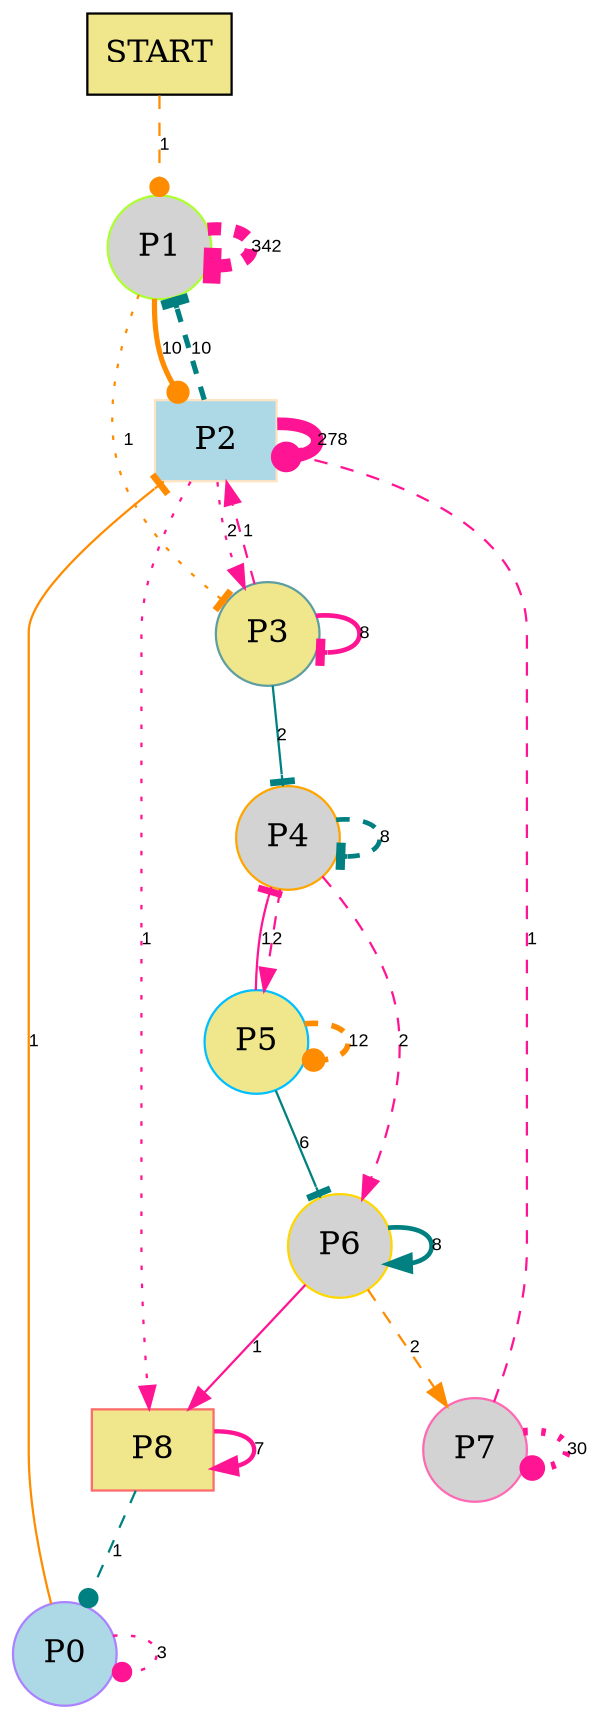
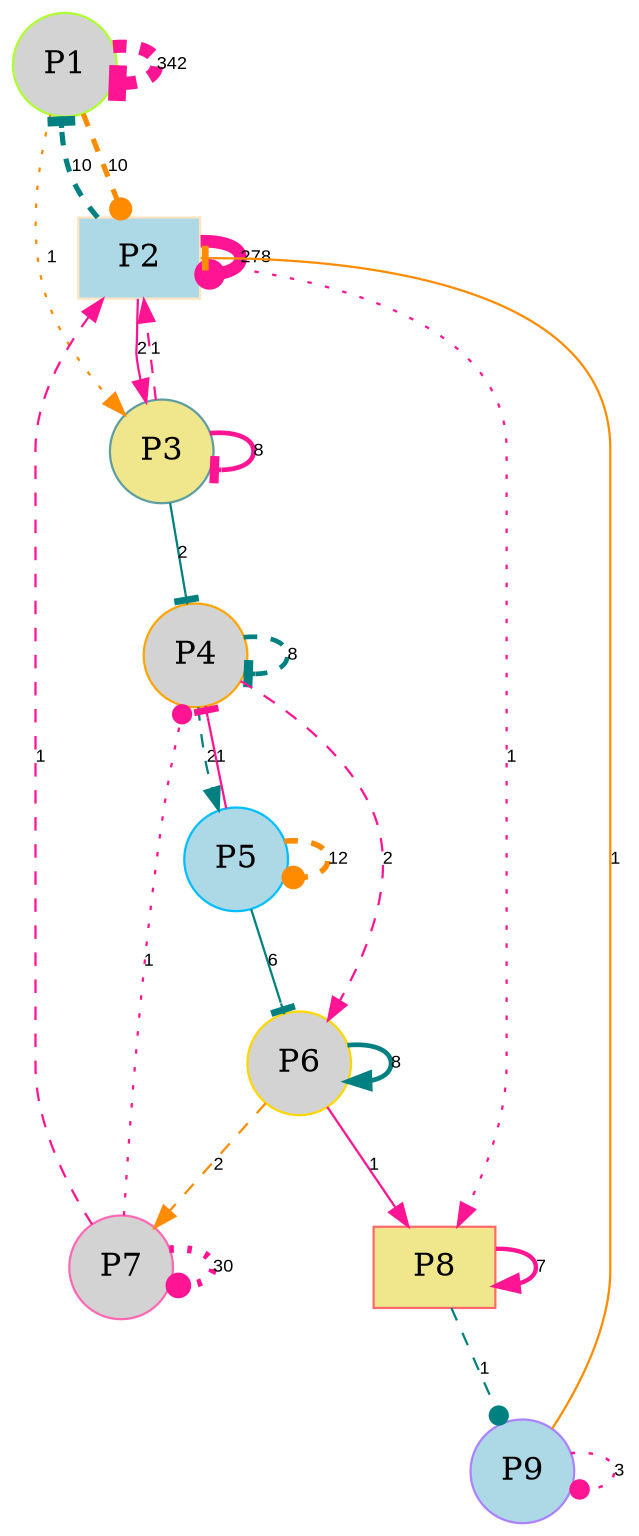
(159, 54) -> none
(158, 343) -> (100, 157)
(117, 461) -> (39, 266)
(223, 525) -> (136, 352)
(274, 929) -> (203, 748)
none -> (144, 969)
(256, 1042) -> (236, 859)
(65, 1654) -> (522, 1471)
